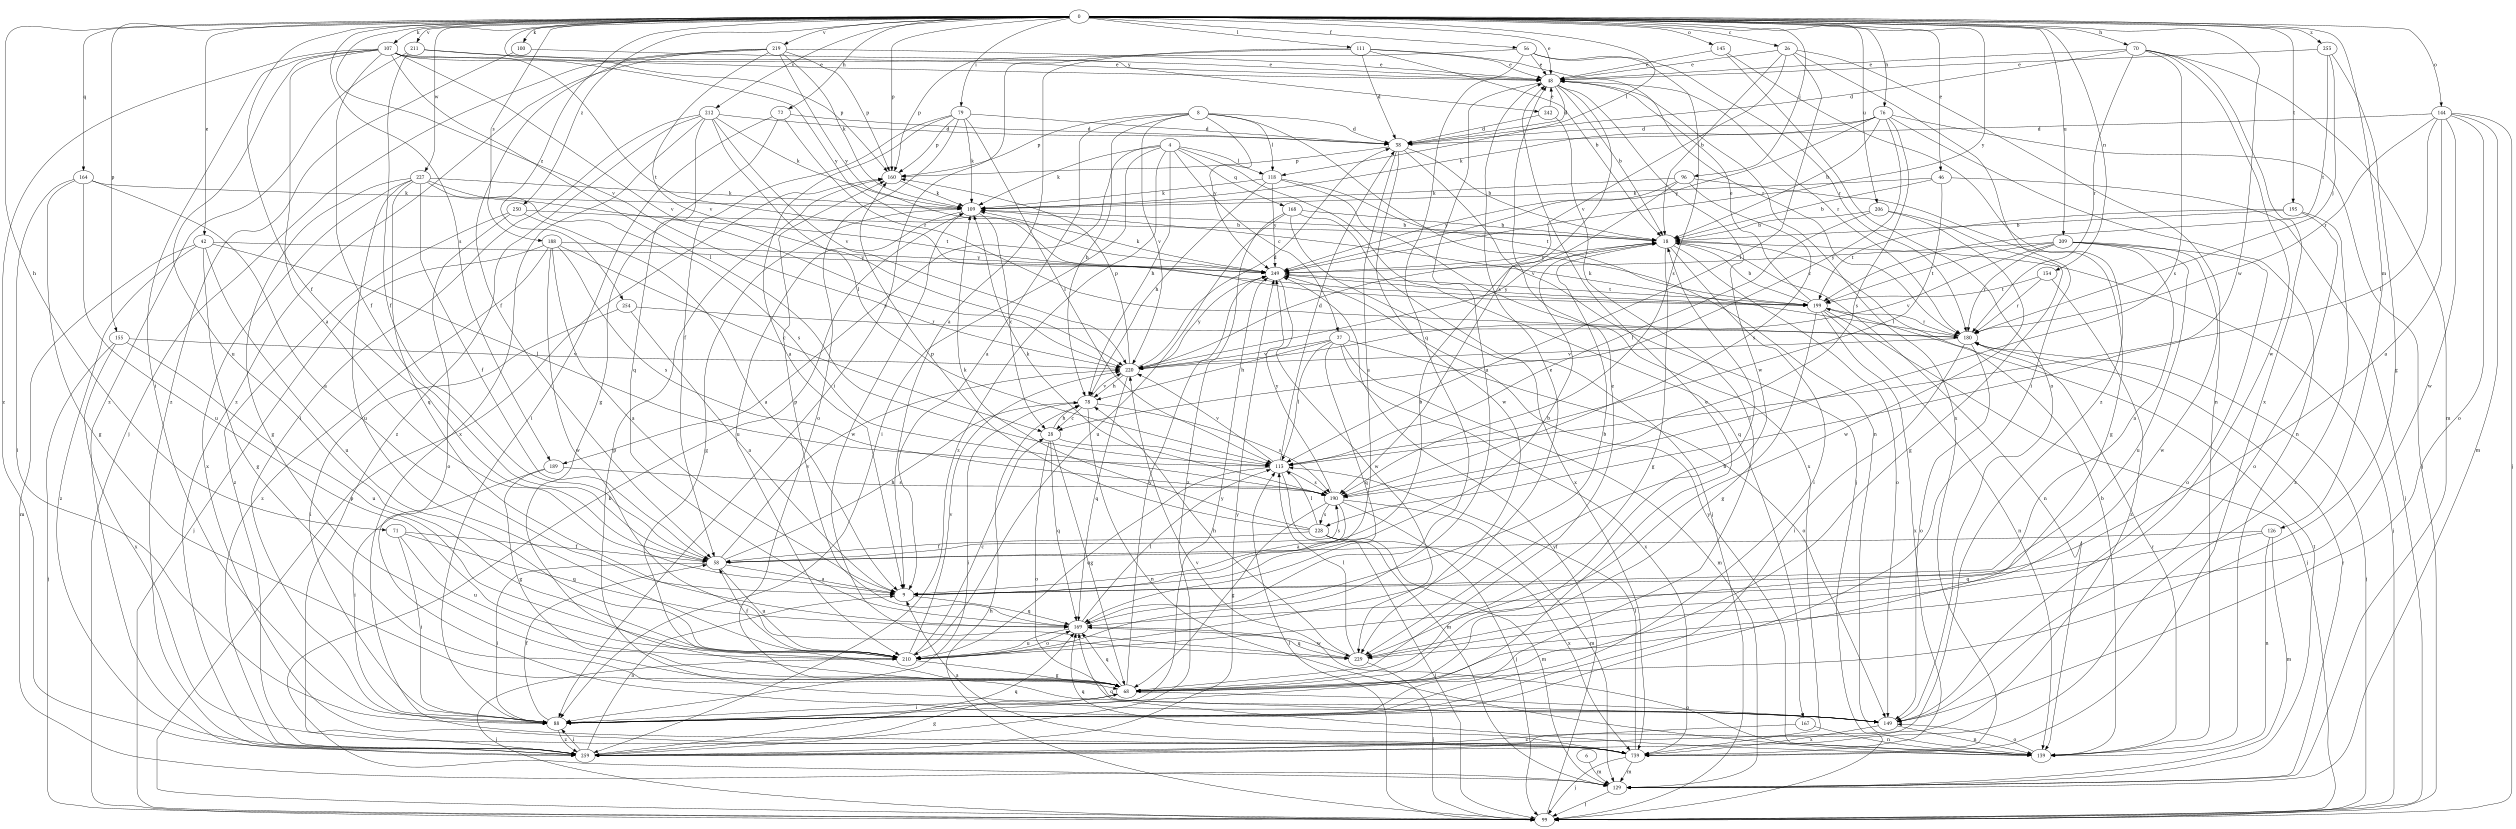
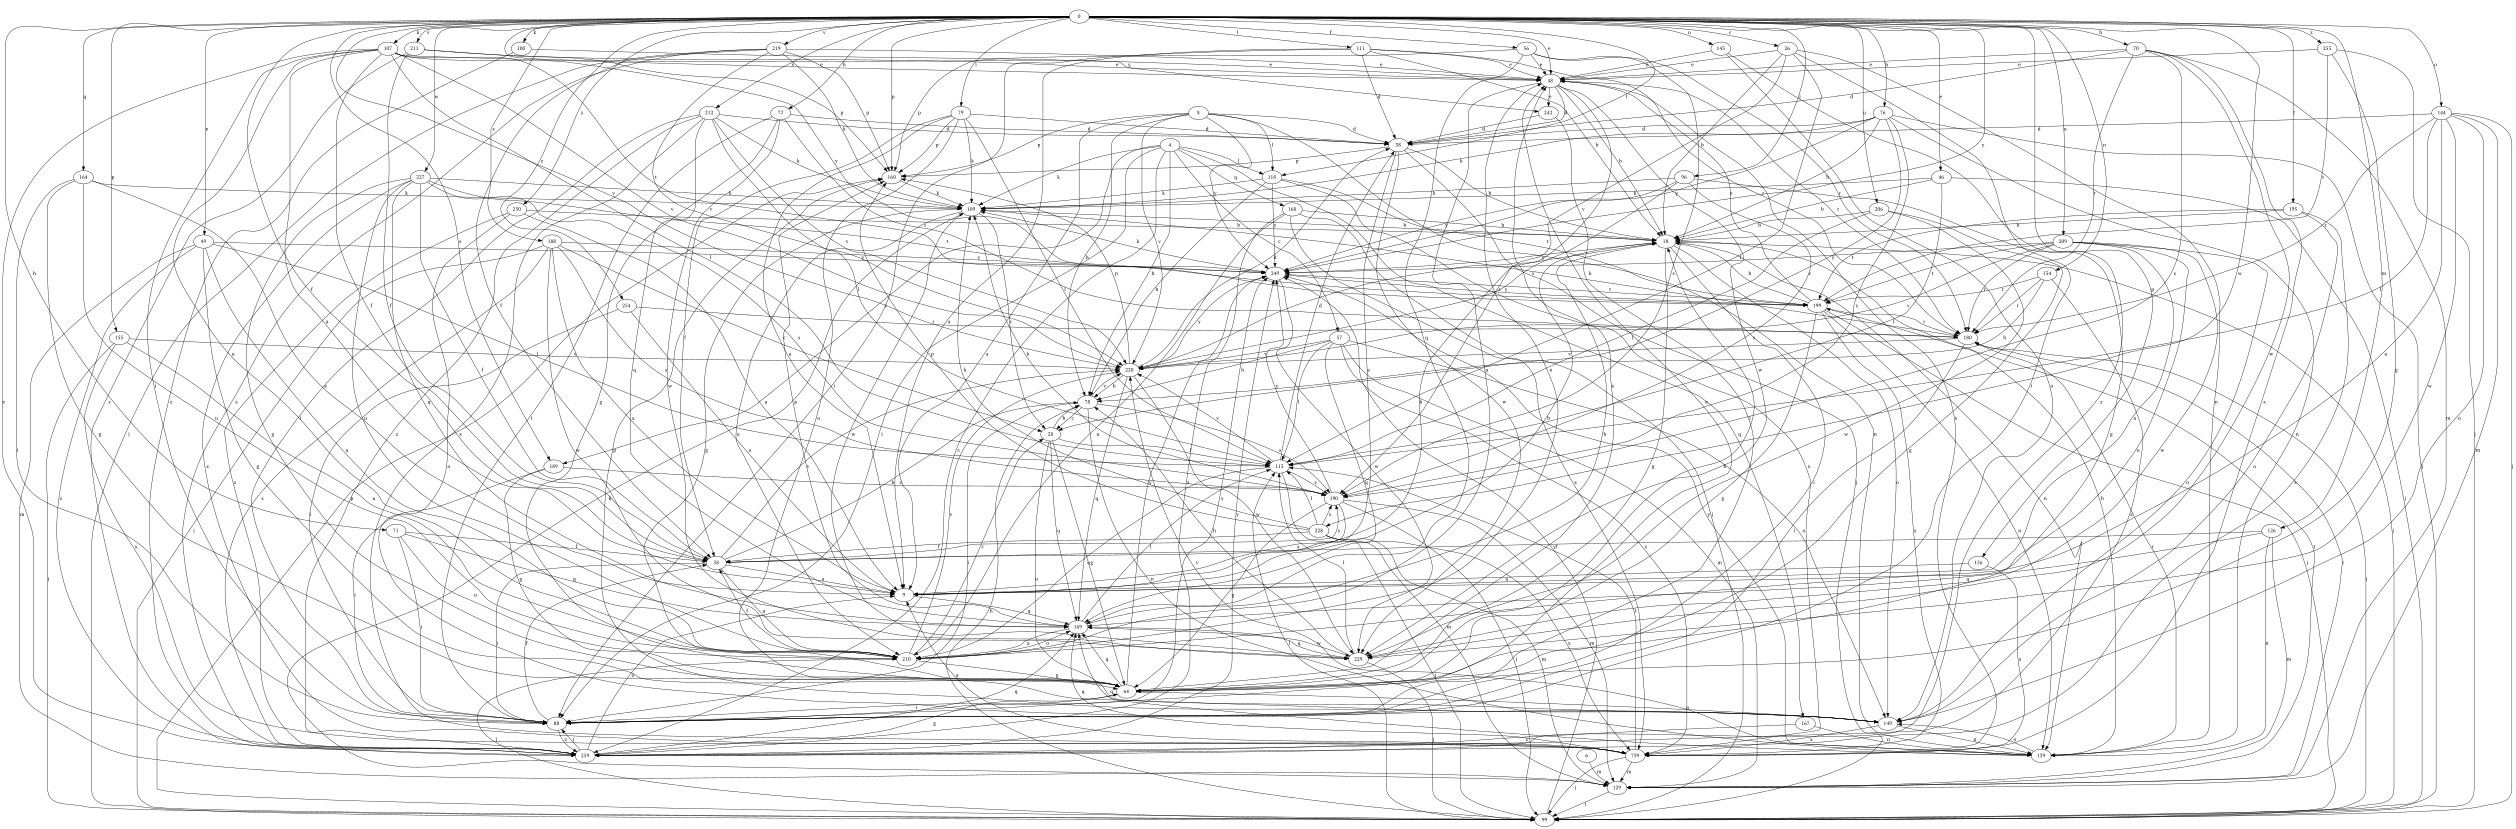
(1551, 99) -> (1549, 95)
(944, 213) -> none
(204, 242) -> (204, 242)
(2227, 248) -> (2430, 806)
(1340, 338) -> (1340, 338)
none -> (1587, 362)
none -> (1247, 506)
(1324, 512) -> (1326, 517)
(1921, 519) -> none
none -> (1978, 563)
none -> (802, 614)
(1126, 692) -> (1126, 692)
